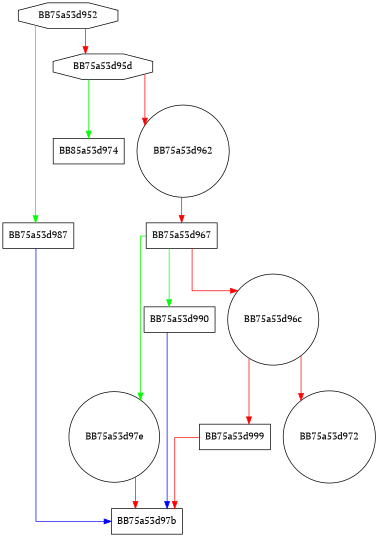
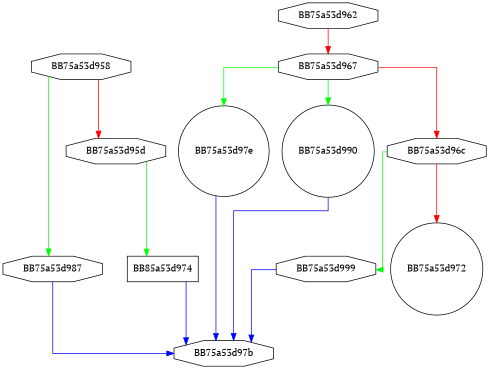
(68, 16) -> (81, 67)
(145, 96) -> none
(183, 151) -> (328, 16)
(38, 236) -> (53, 269)
(182, 236) -> (328, 67)
none -> (186, 310)
(180, 320) -> (328, 151)
(273, 320) -> (437, 151)
(249, 388) -> (383, 209)
(235, 437) -> (326, 269)
(175, 457) -> (251, 290)
(135, 489) -> (216, 265)
(147, 521) -> (224, 353)
